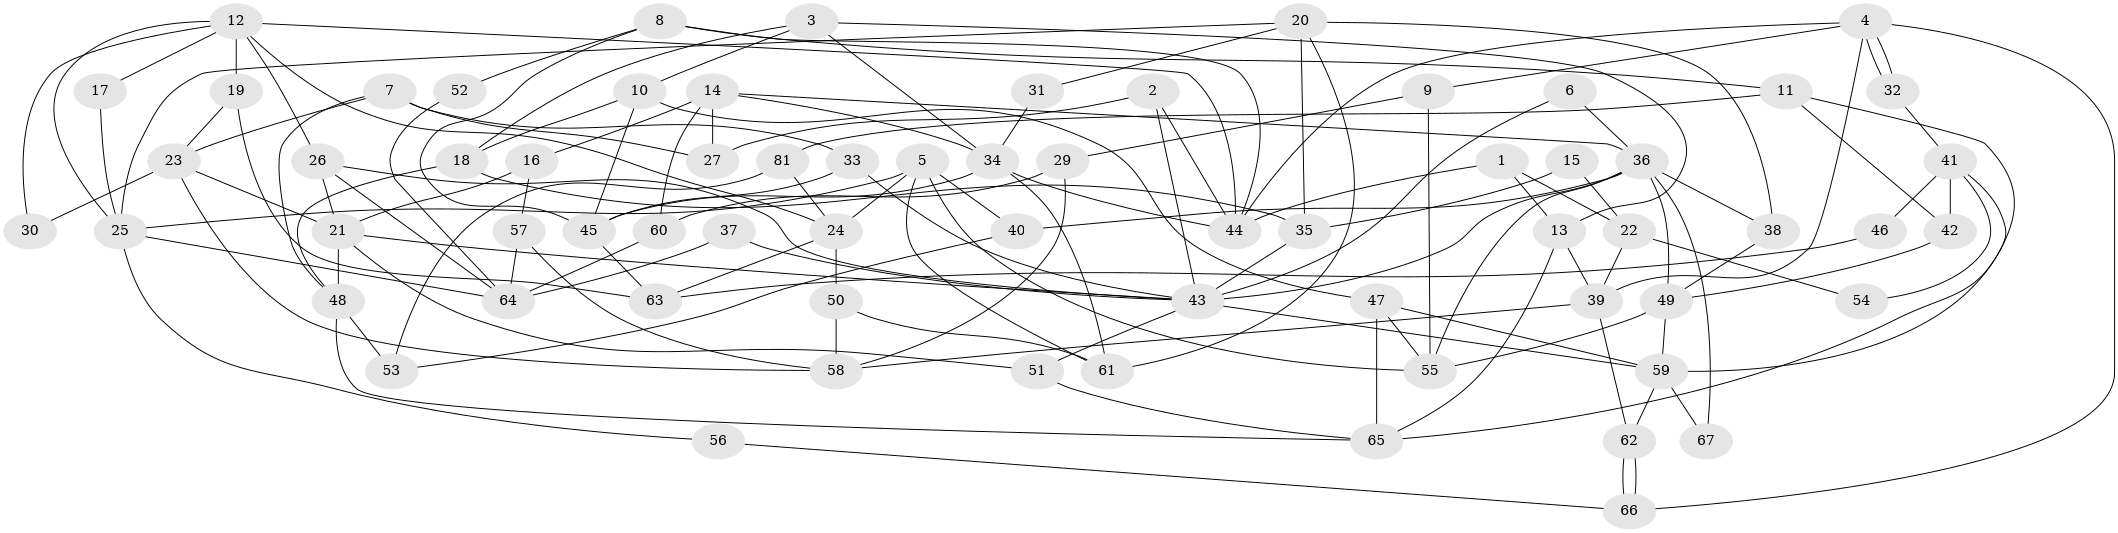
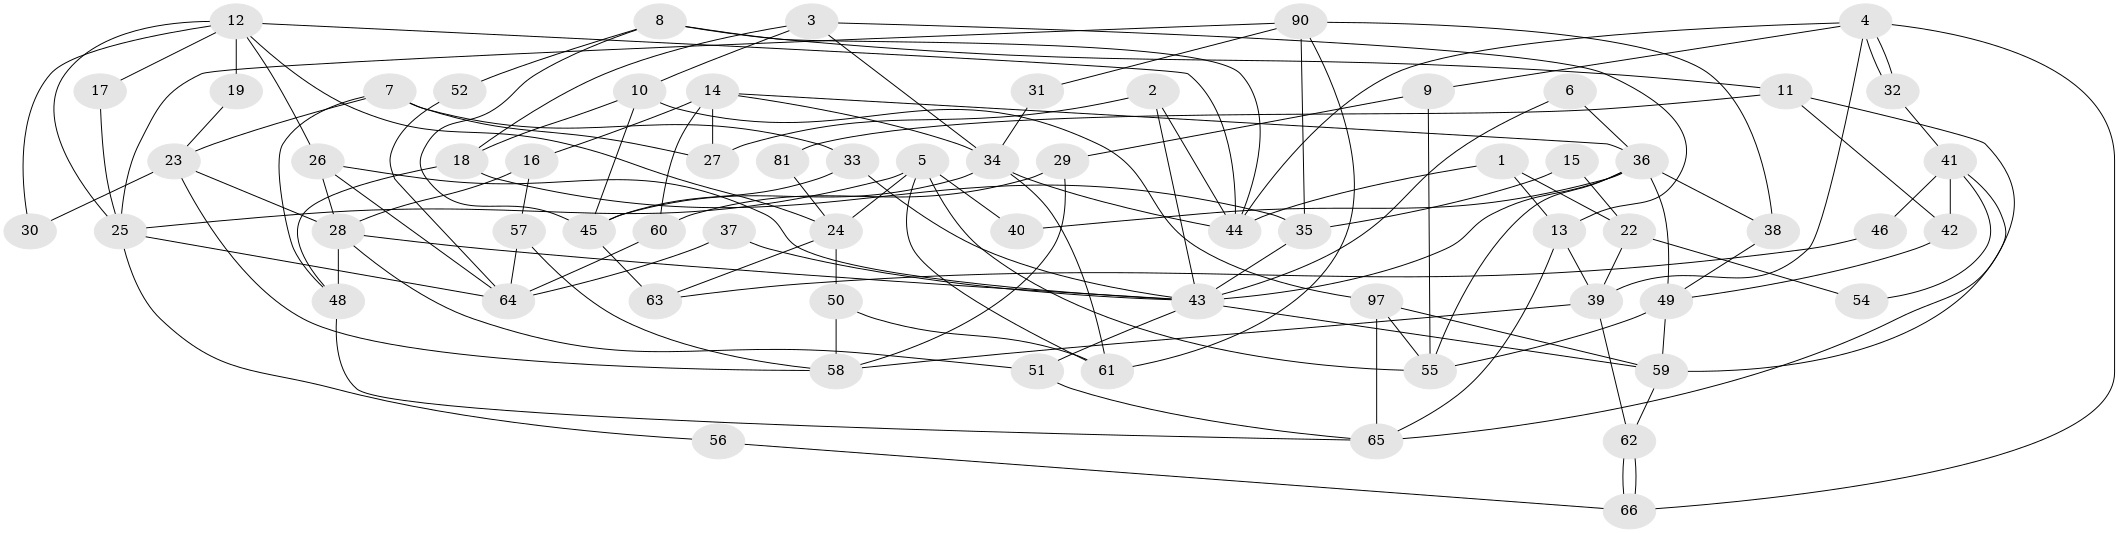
(1301, 21) -> (1301, 21)
(338, 231) -> (338, 231)
(374, 271) -> none
(1377, 301) -> (1377, 301)
(392, 371) -> none
(1706, 441) -> none
